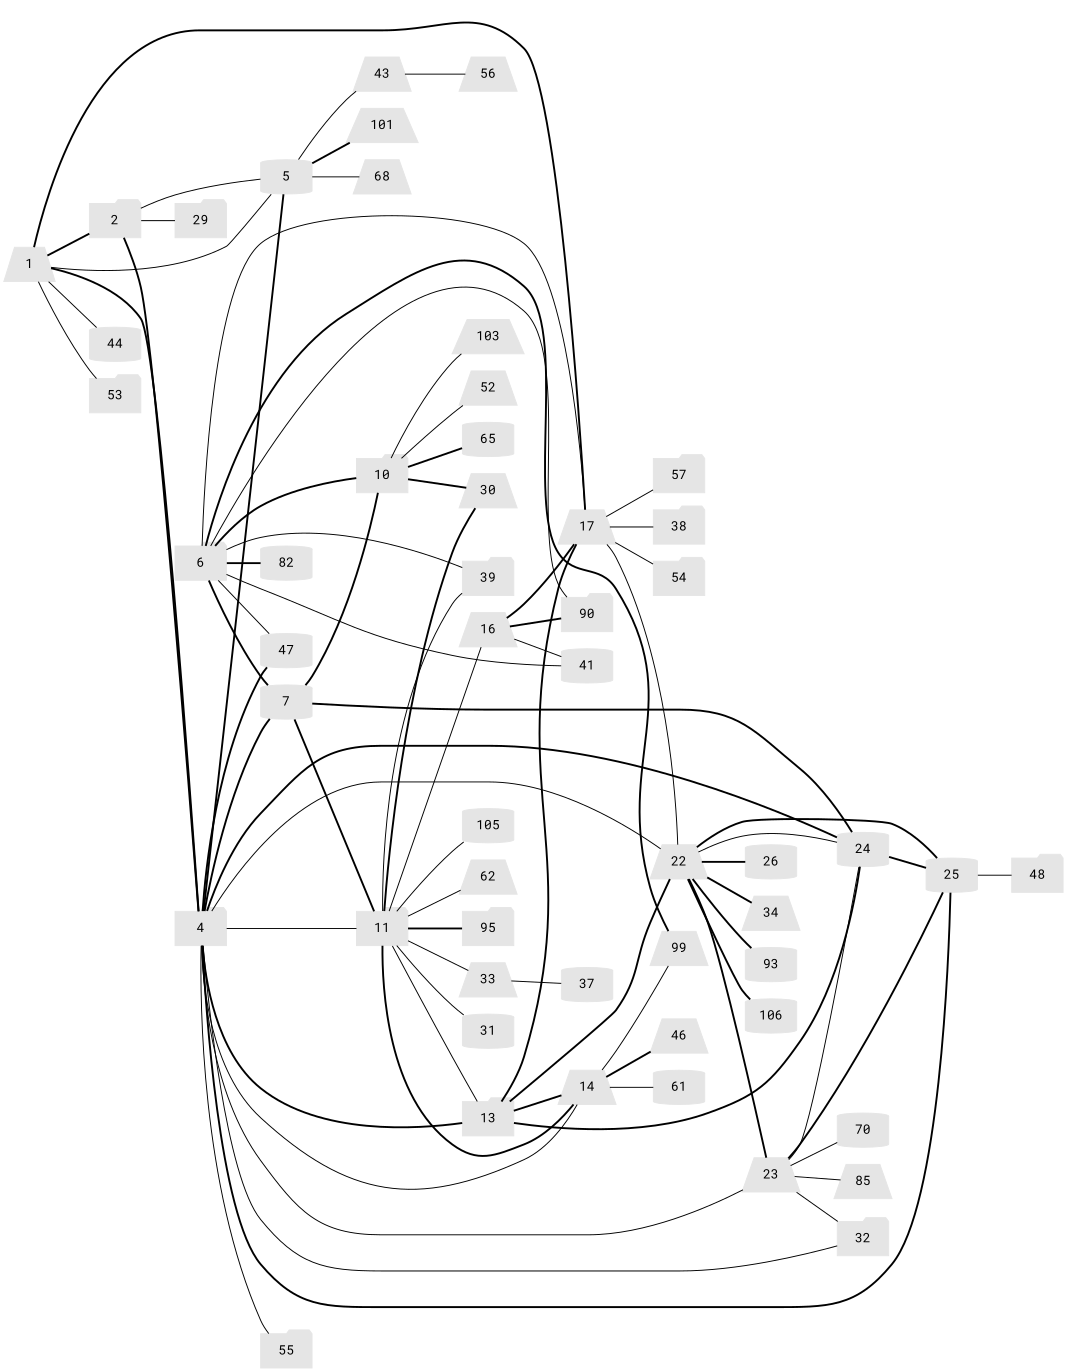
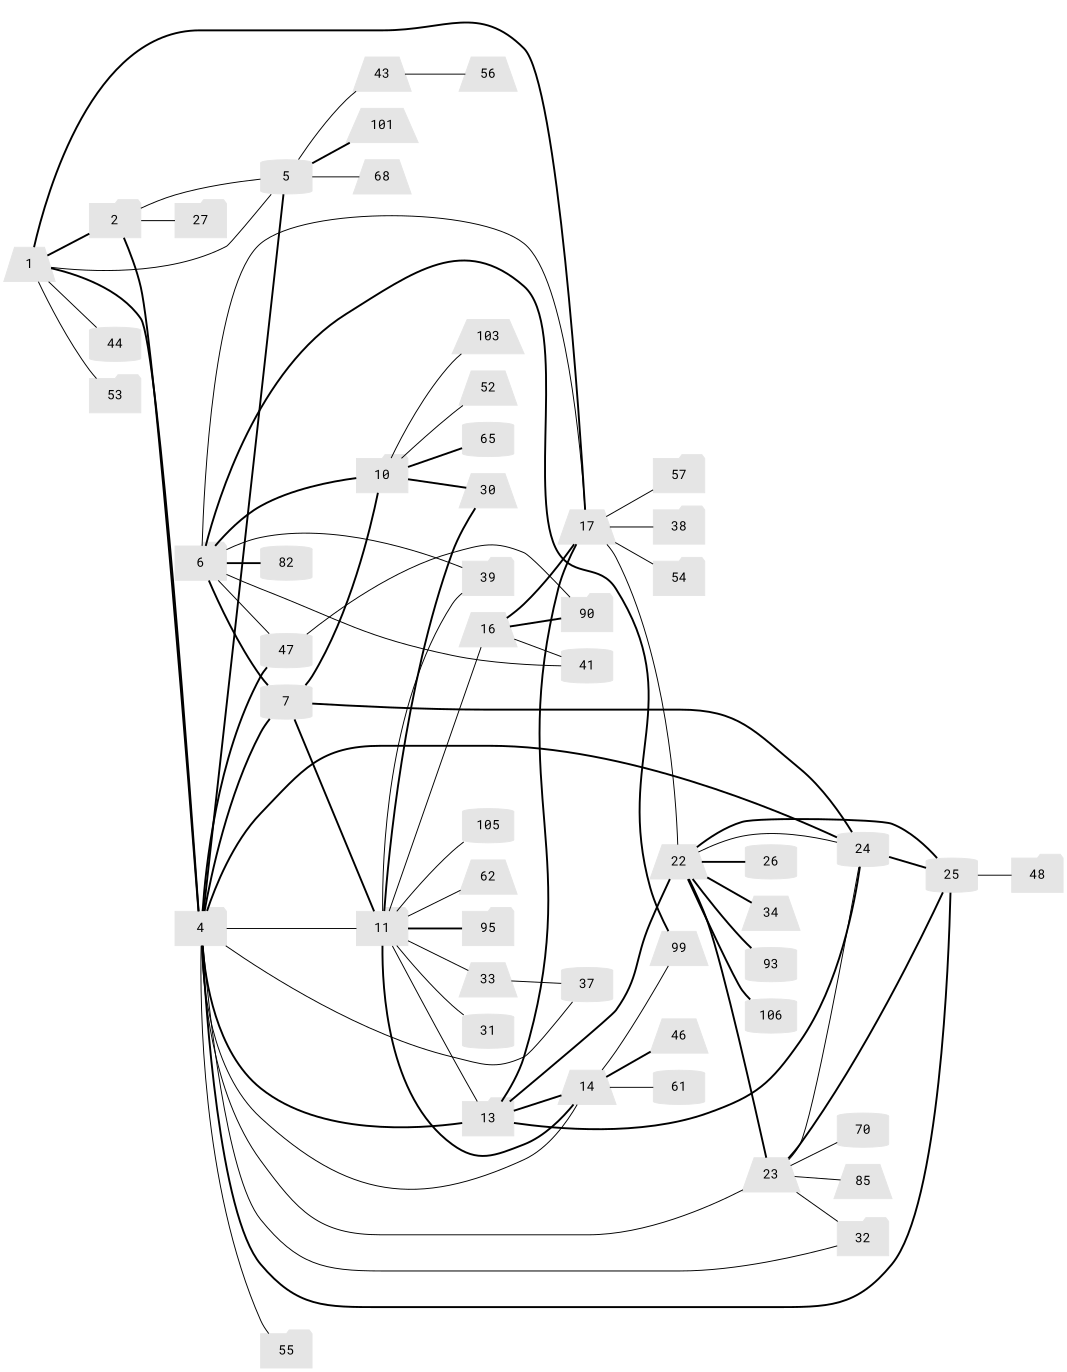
(201, 221) -> (201, 221)
(457, 290) -> (445, 555)
(418, 782) -> (402, 1041)
